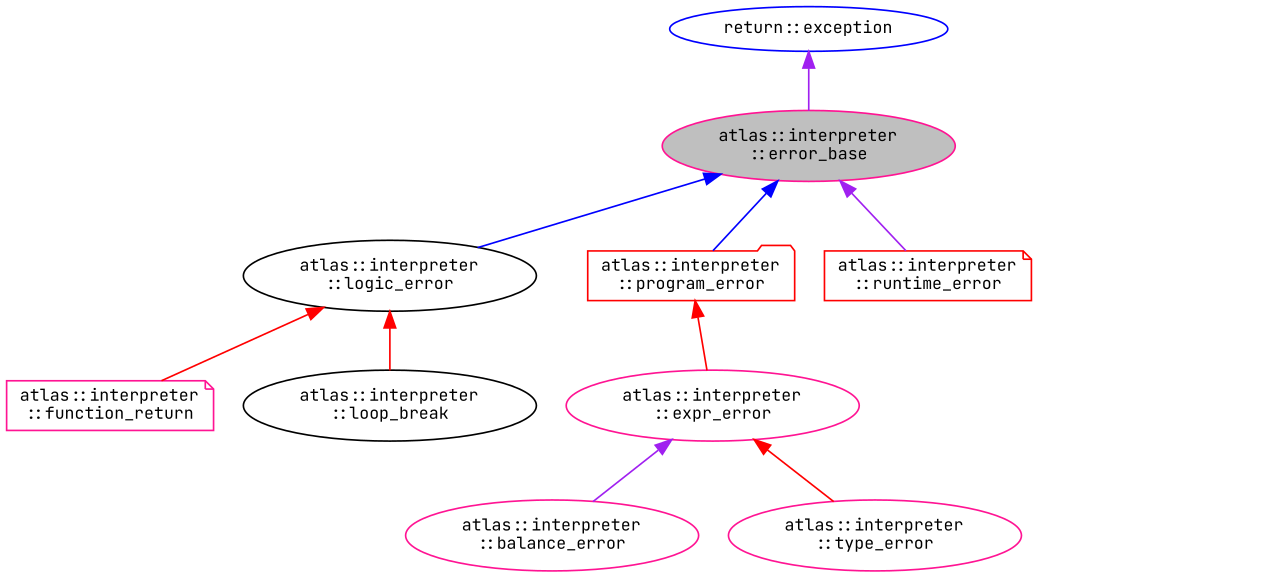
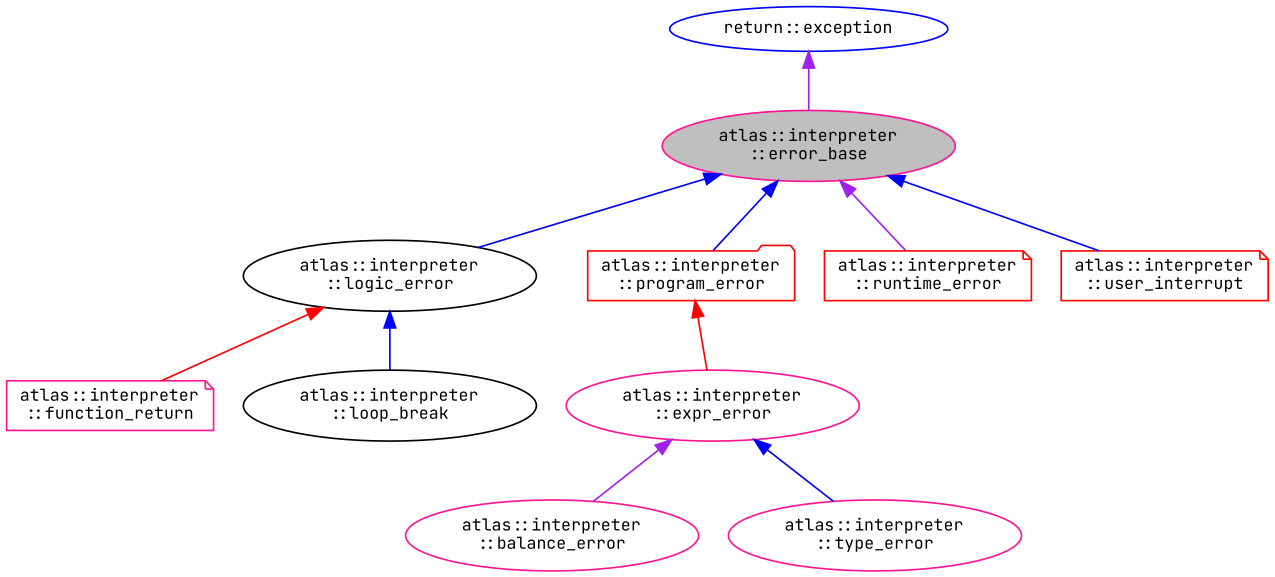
none -> (1165, 276)
(390, 349) -> (390, 349)
(800, 476) -> (800, 476)
